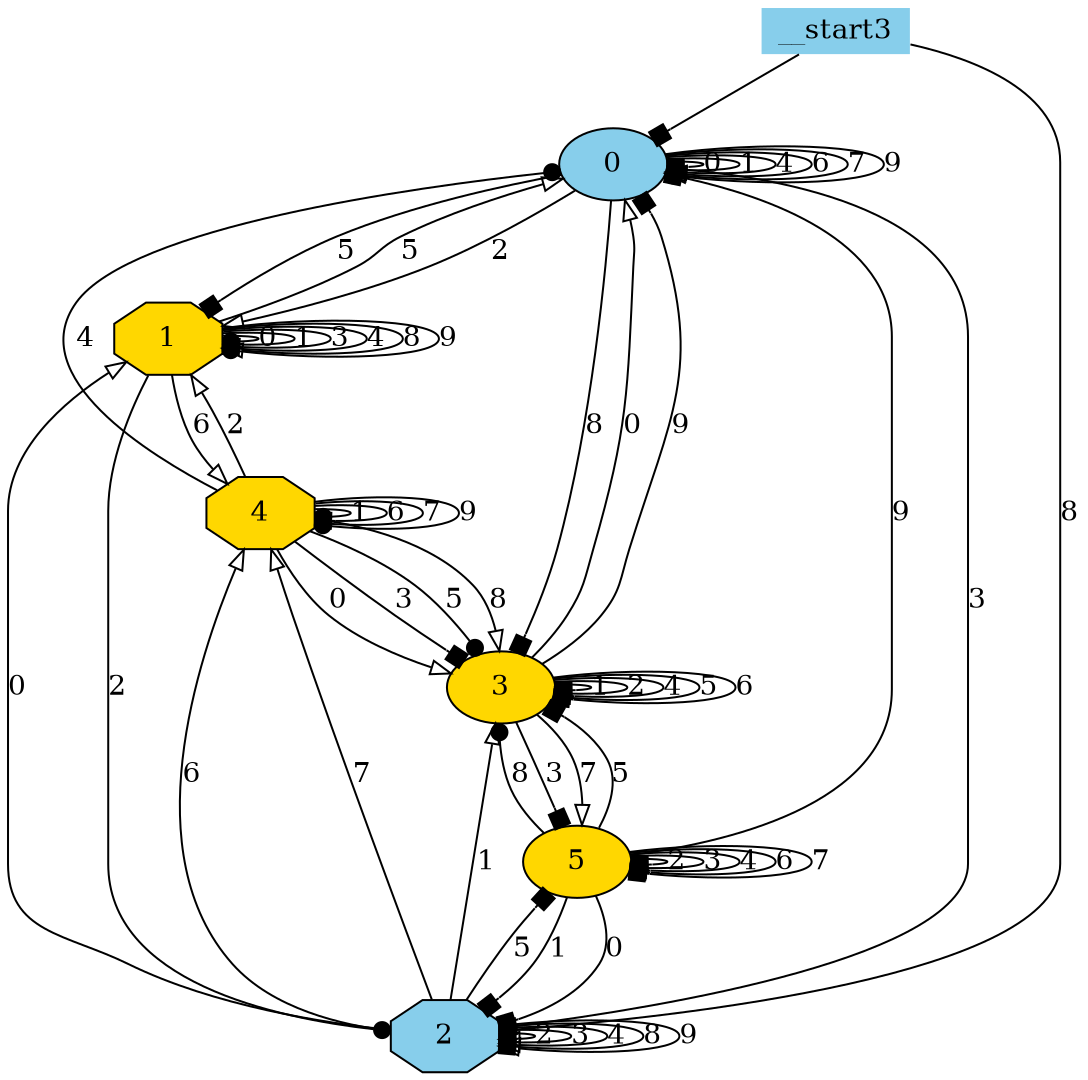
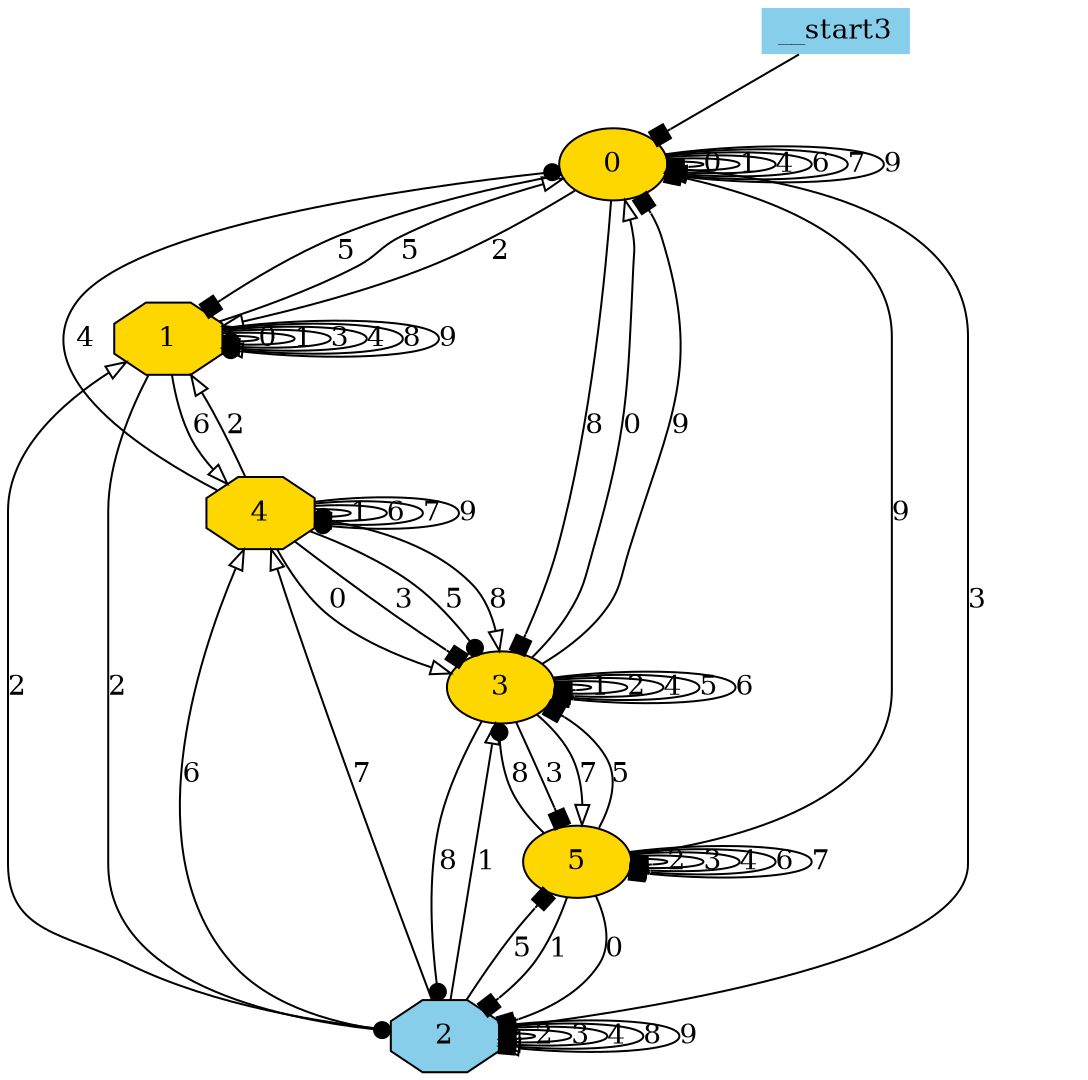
(613, 164) -> (613, 164)
(18, 687) -> (18, 687)
(1060, 706) -> (435, 848)
